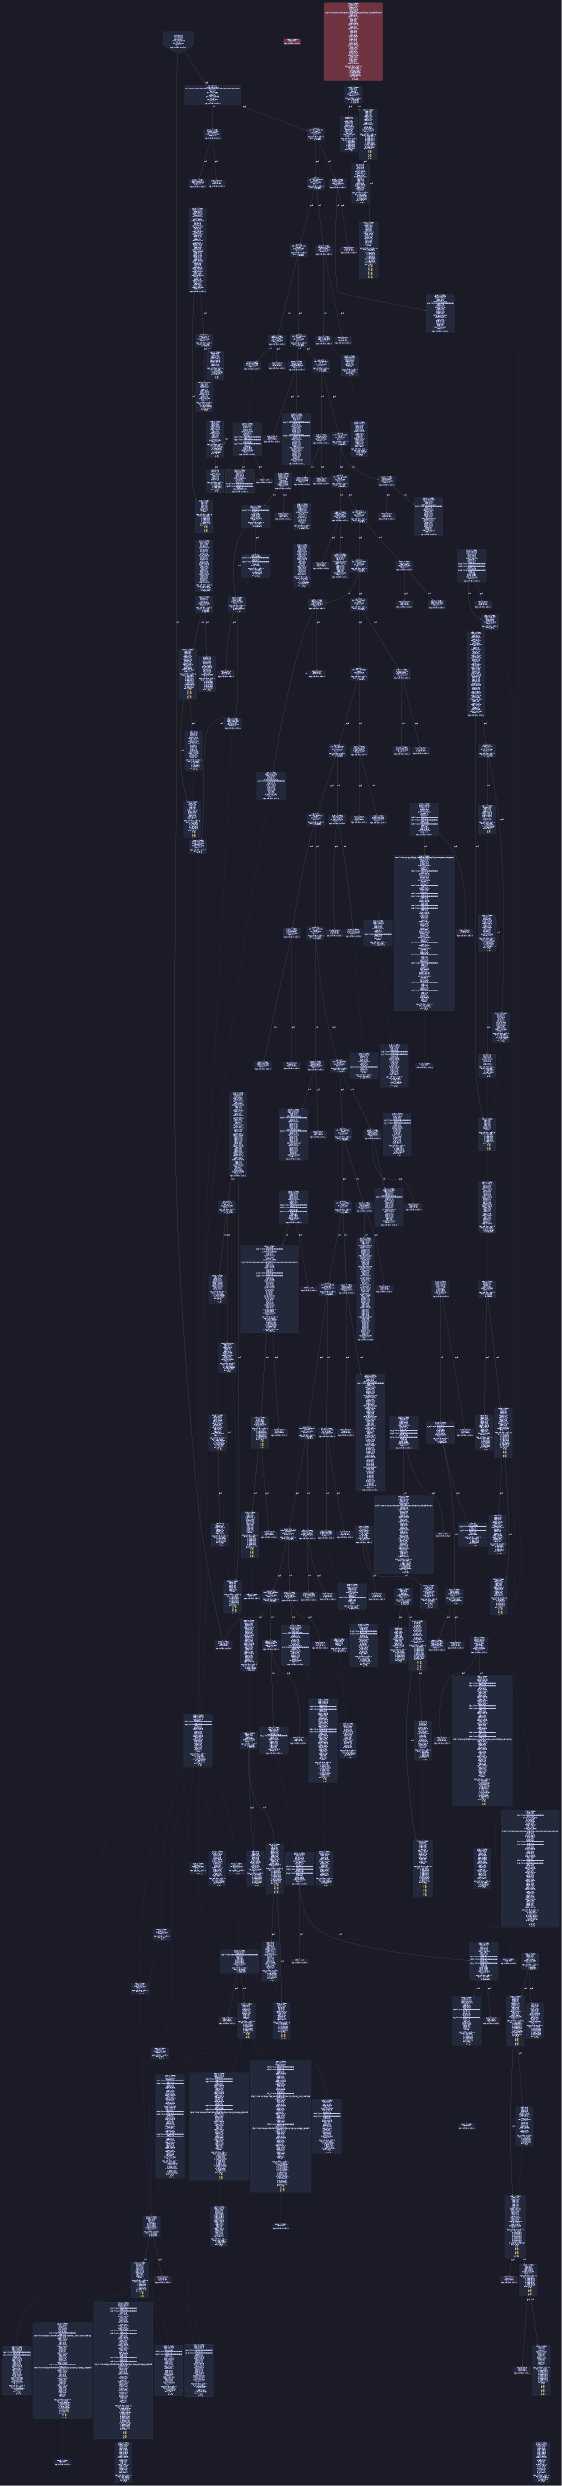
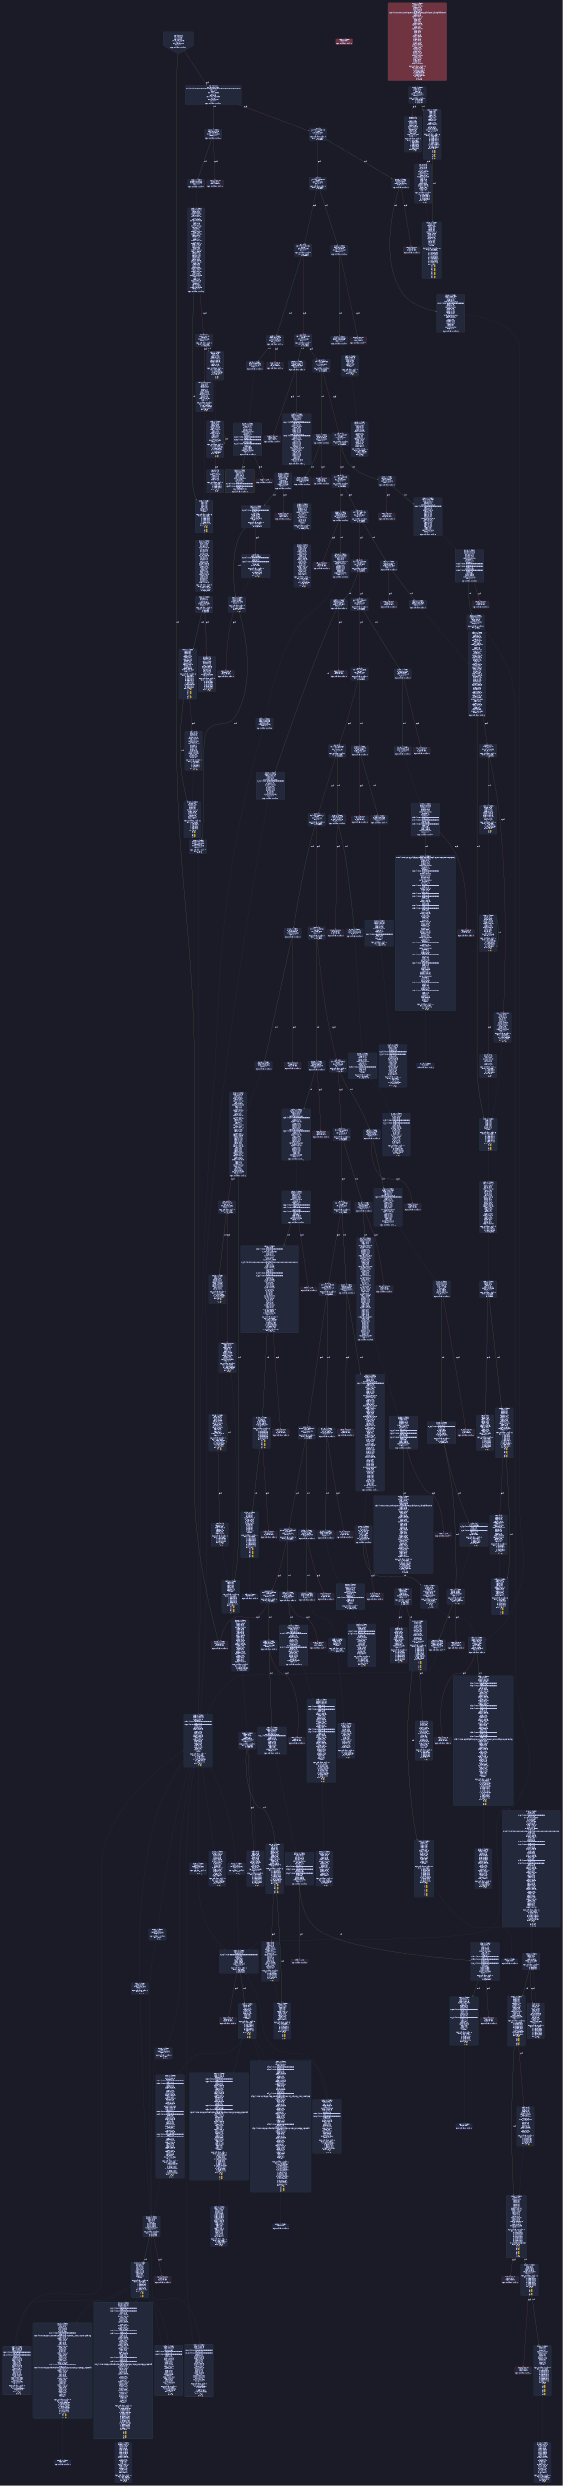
(443, 1535) -> (443, 1535)
